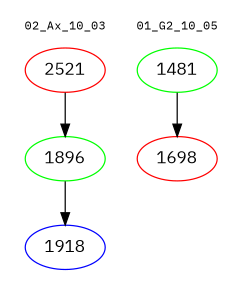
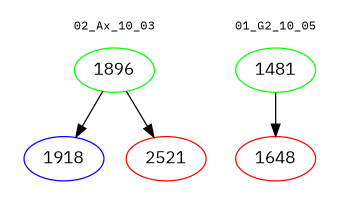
(65, 108) -> (137, 109)
(177, 159) -> (276, 159)
